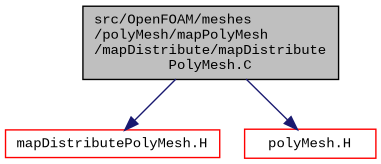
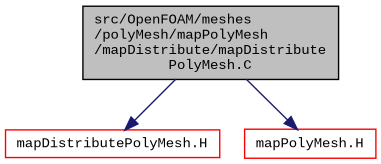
(310, 144) -> (310, 144)
